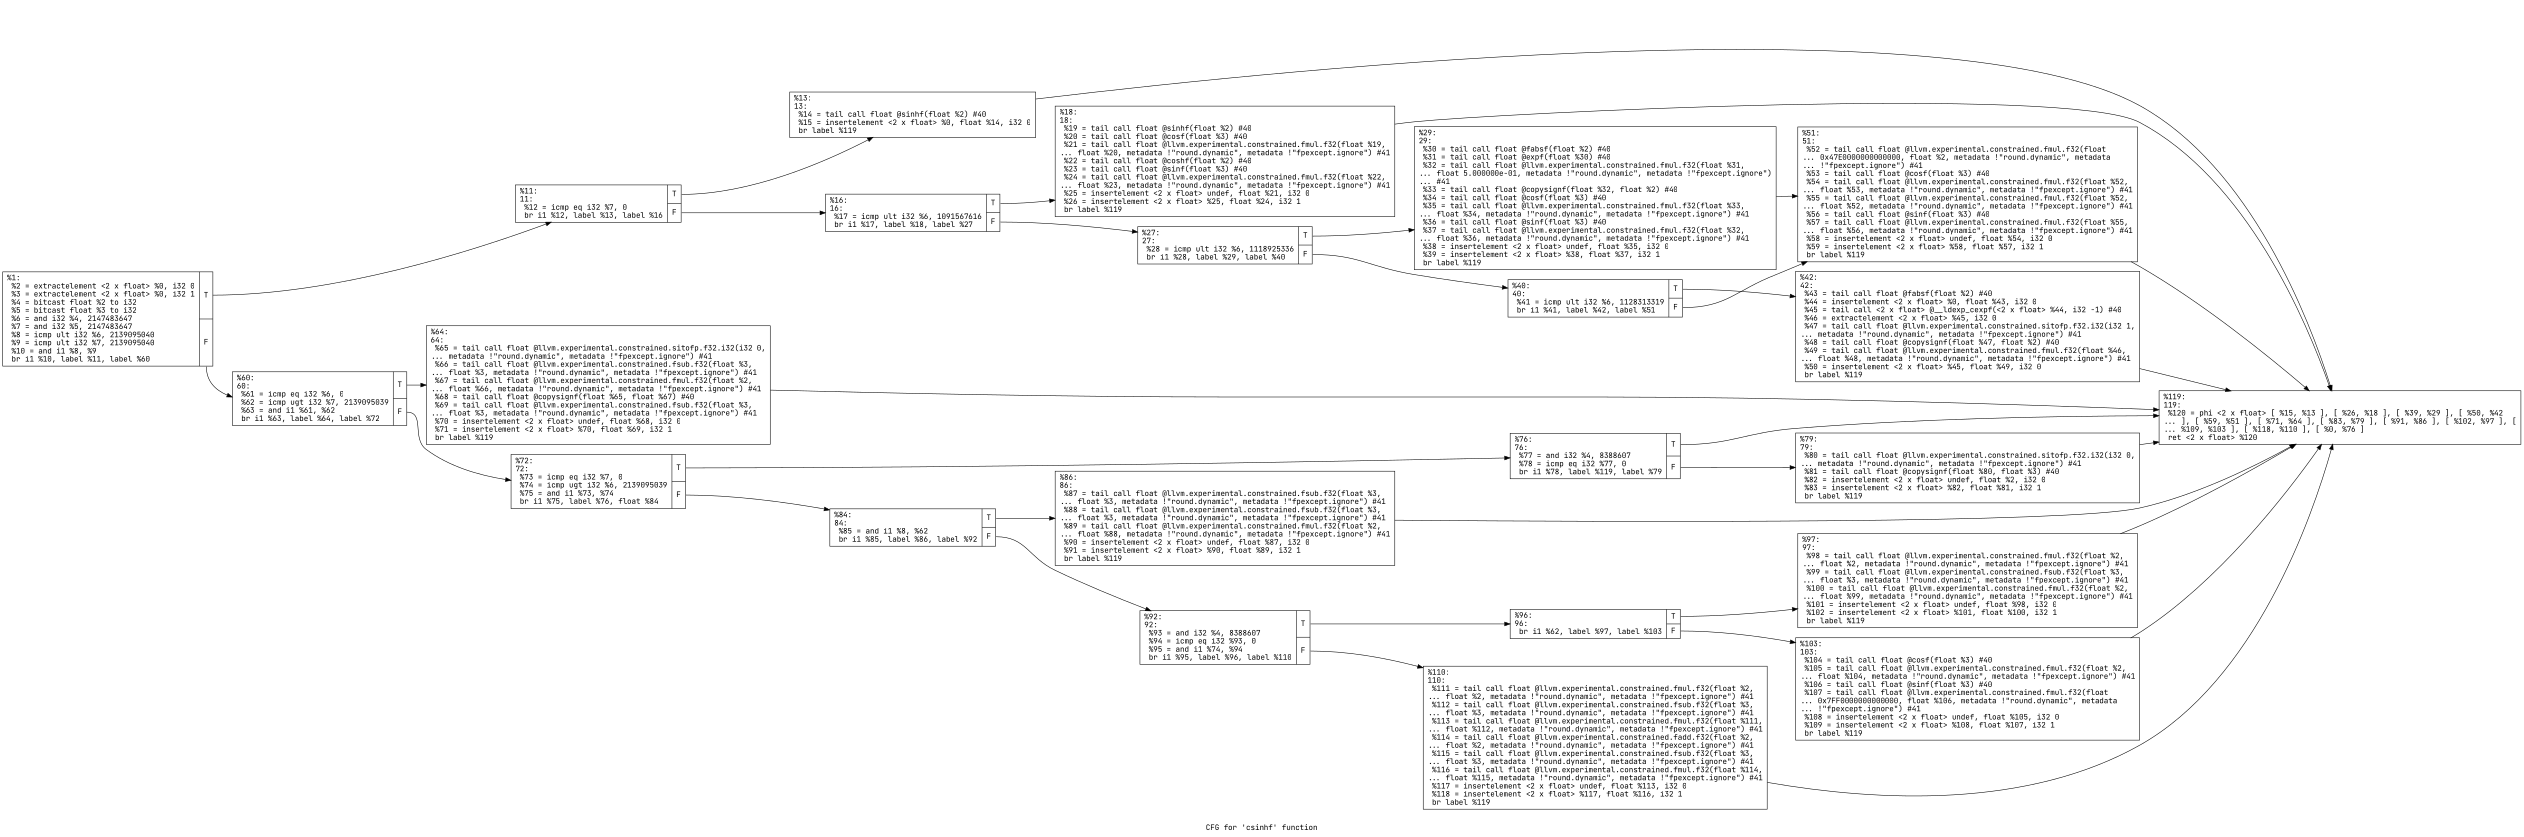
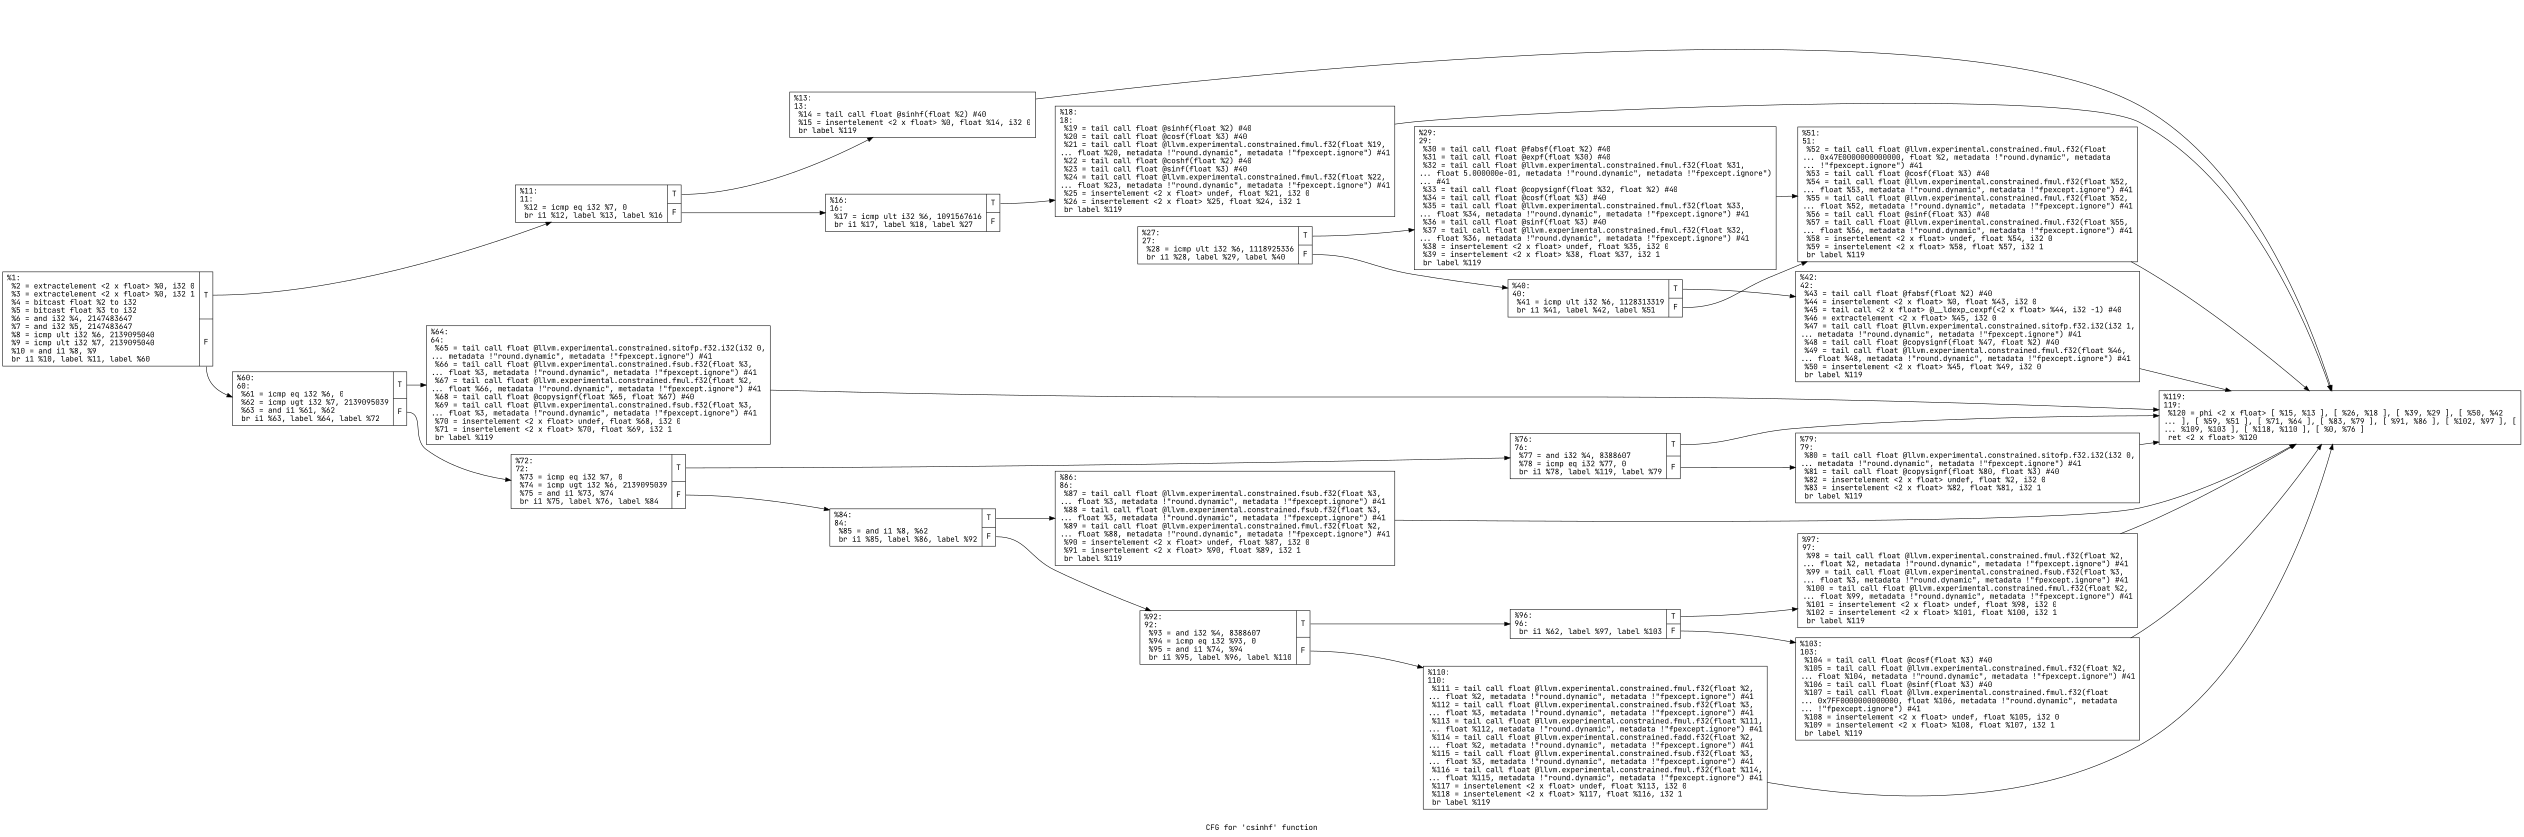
(1067, 225) -> none
(587, 502) -> (587, 502)
